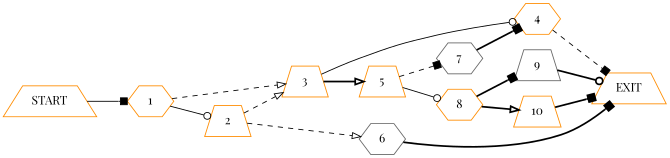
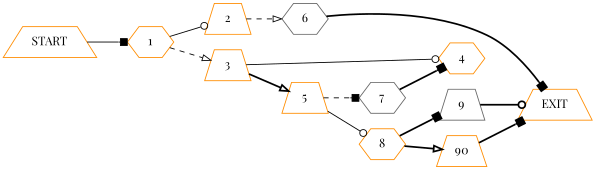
(577, 49) -> none
(260, 105) -> none
(537, 112) -> (462, 151)
